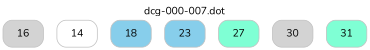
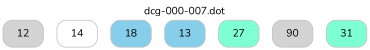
(23, 34) -> (23, 34)
(185, 34) -> (185, 34)
(293, 34) -> (293, 34)
